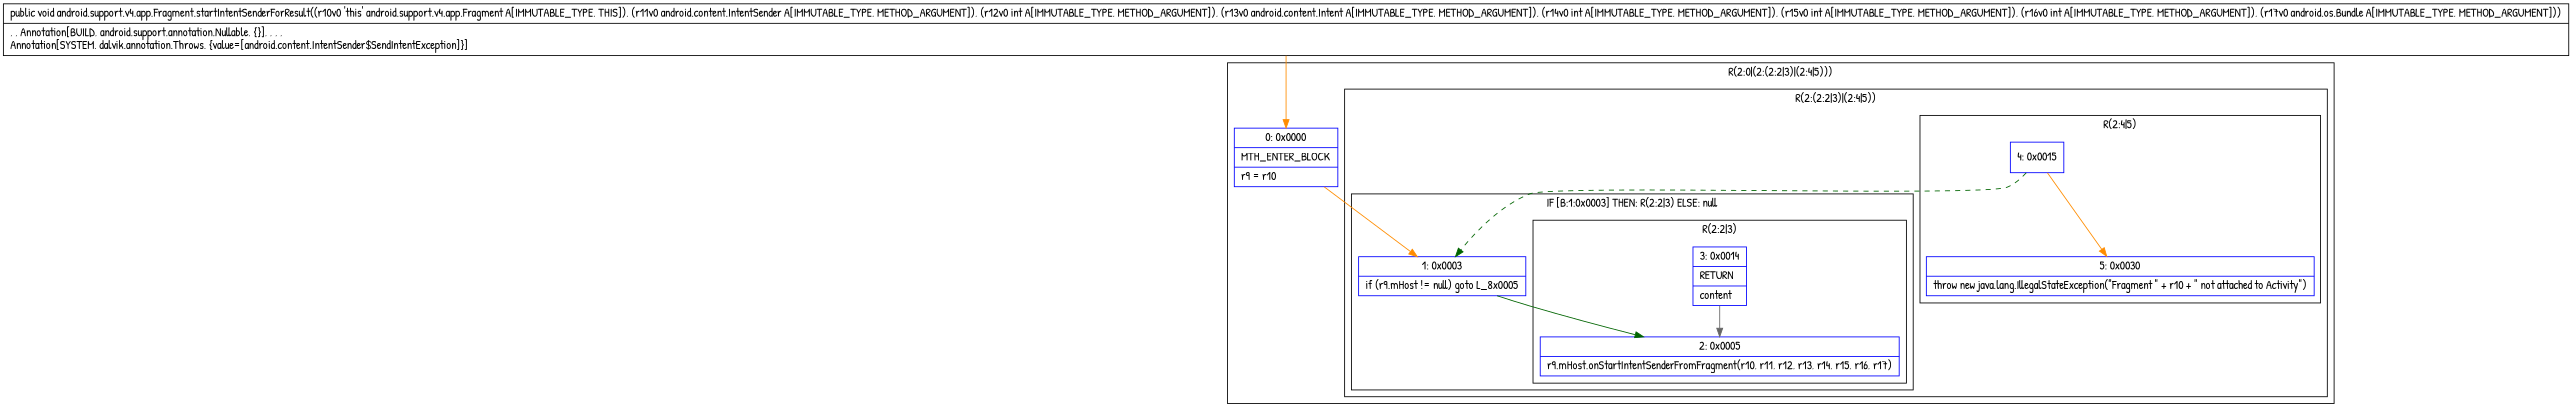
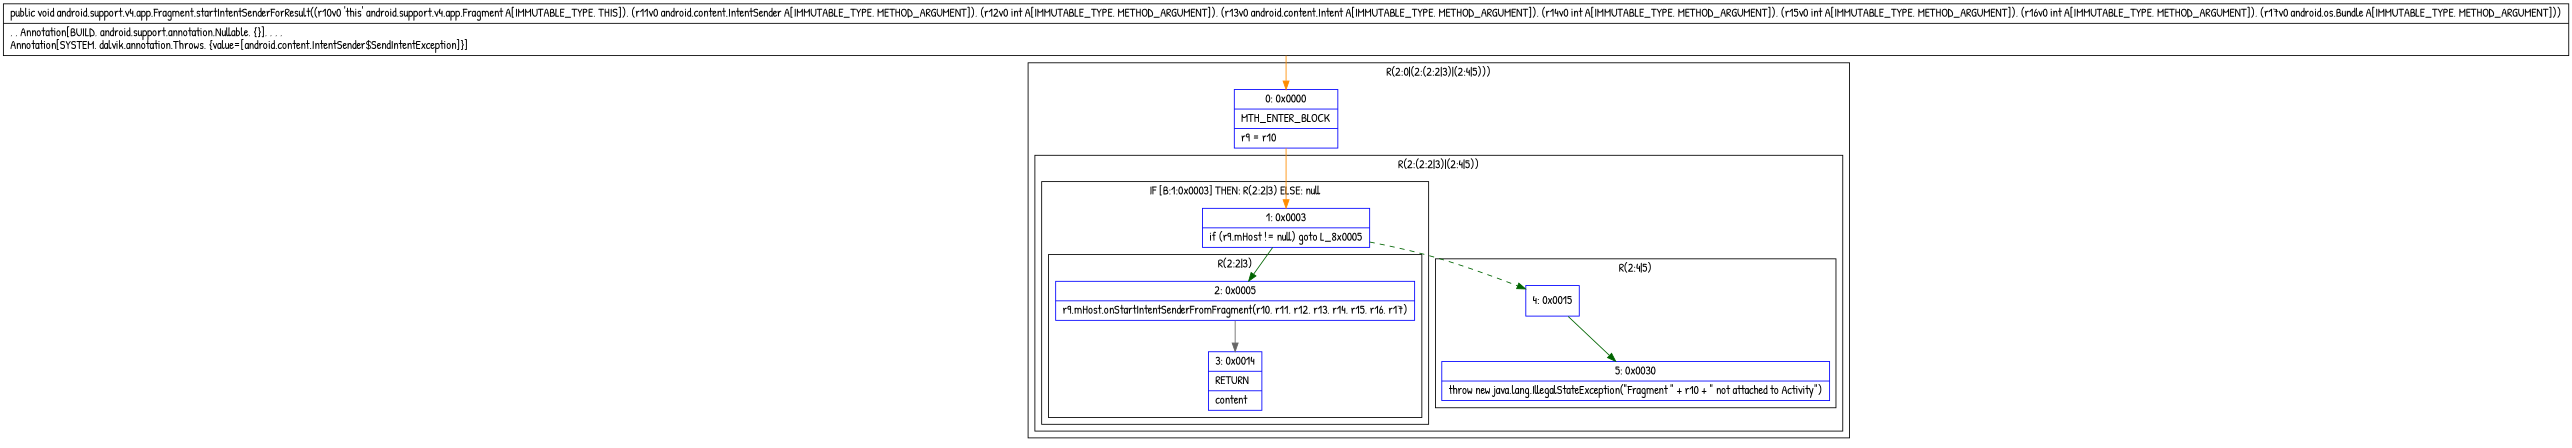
(1736, 190) -> (1459, 265)
(2075, 211) -> (1589, 336)
(1720, 317) -> (1235, 332)
